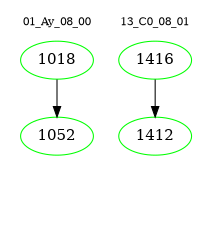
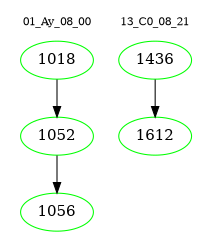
(155, 23) -> (155, 23)
(155, 60) -> (155, 60)
(155, 136) -> (155, 136)
none -> (57, 212)
